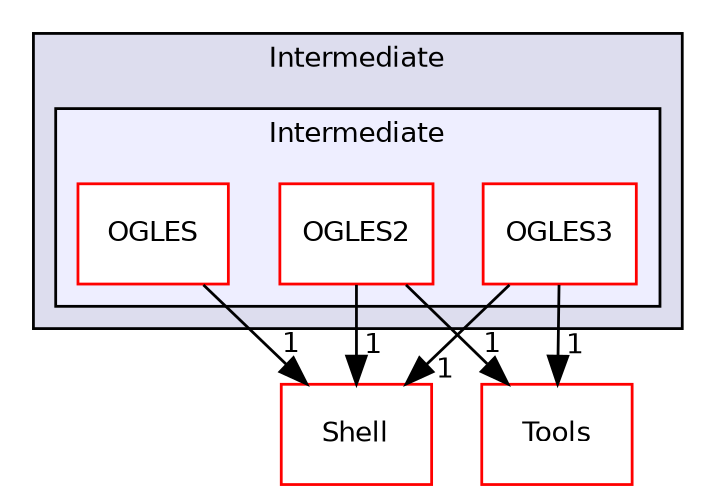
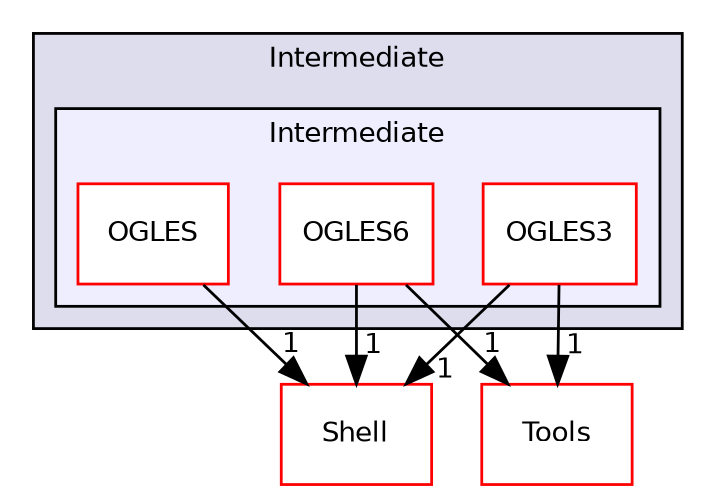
(356, 234) -> (356, 234)
